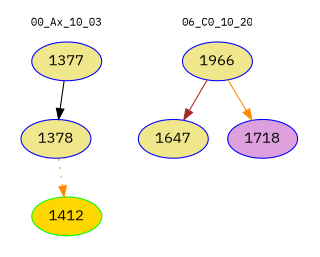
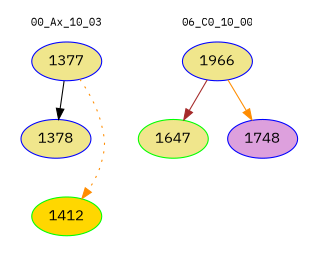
(218, 23) -> (218, 23)
(173, 139) -> (173, 139)
(263, 139) -> (263, 139)
(61, 172) -> (103, 134)
